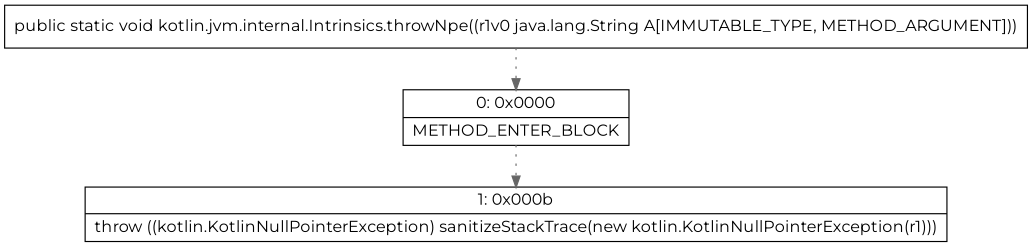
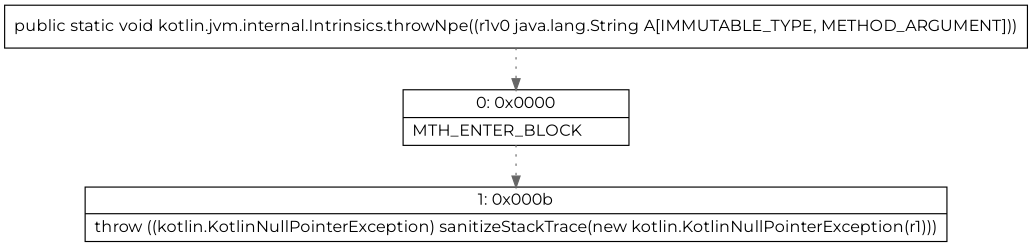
(516, 131) -> (498, 131)
